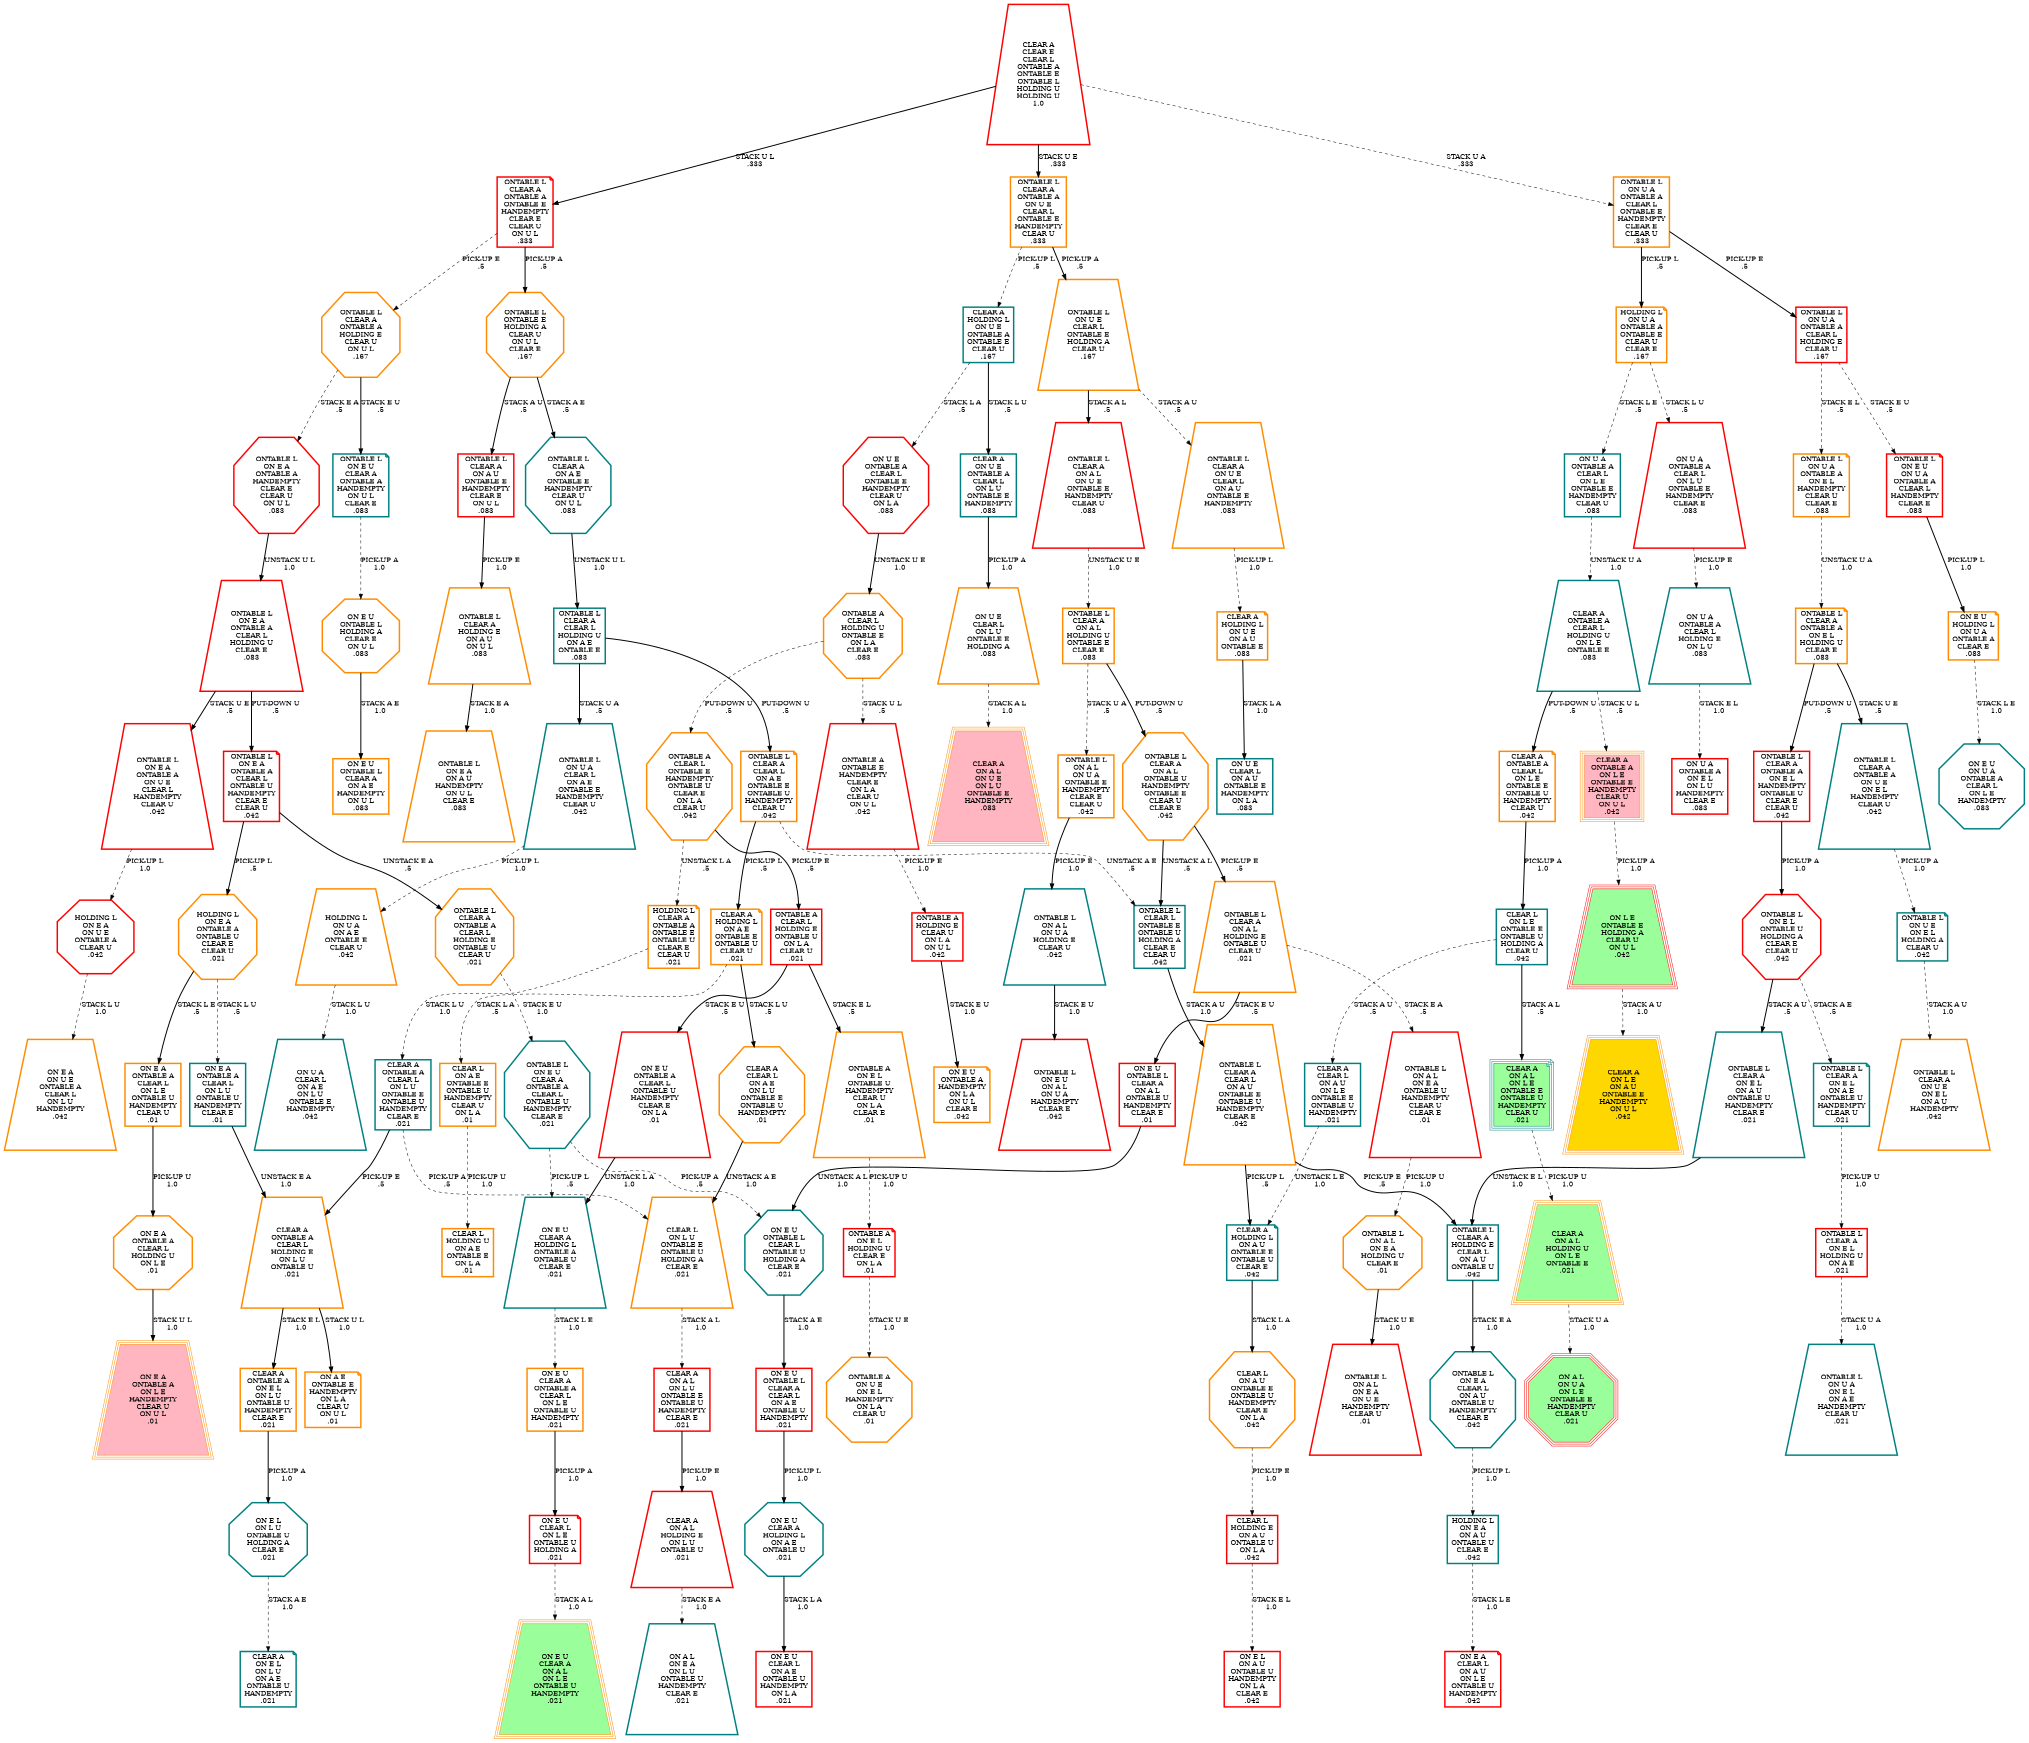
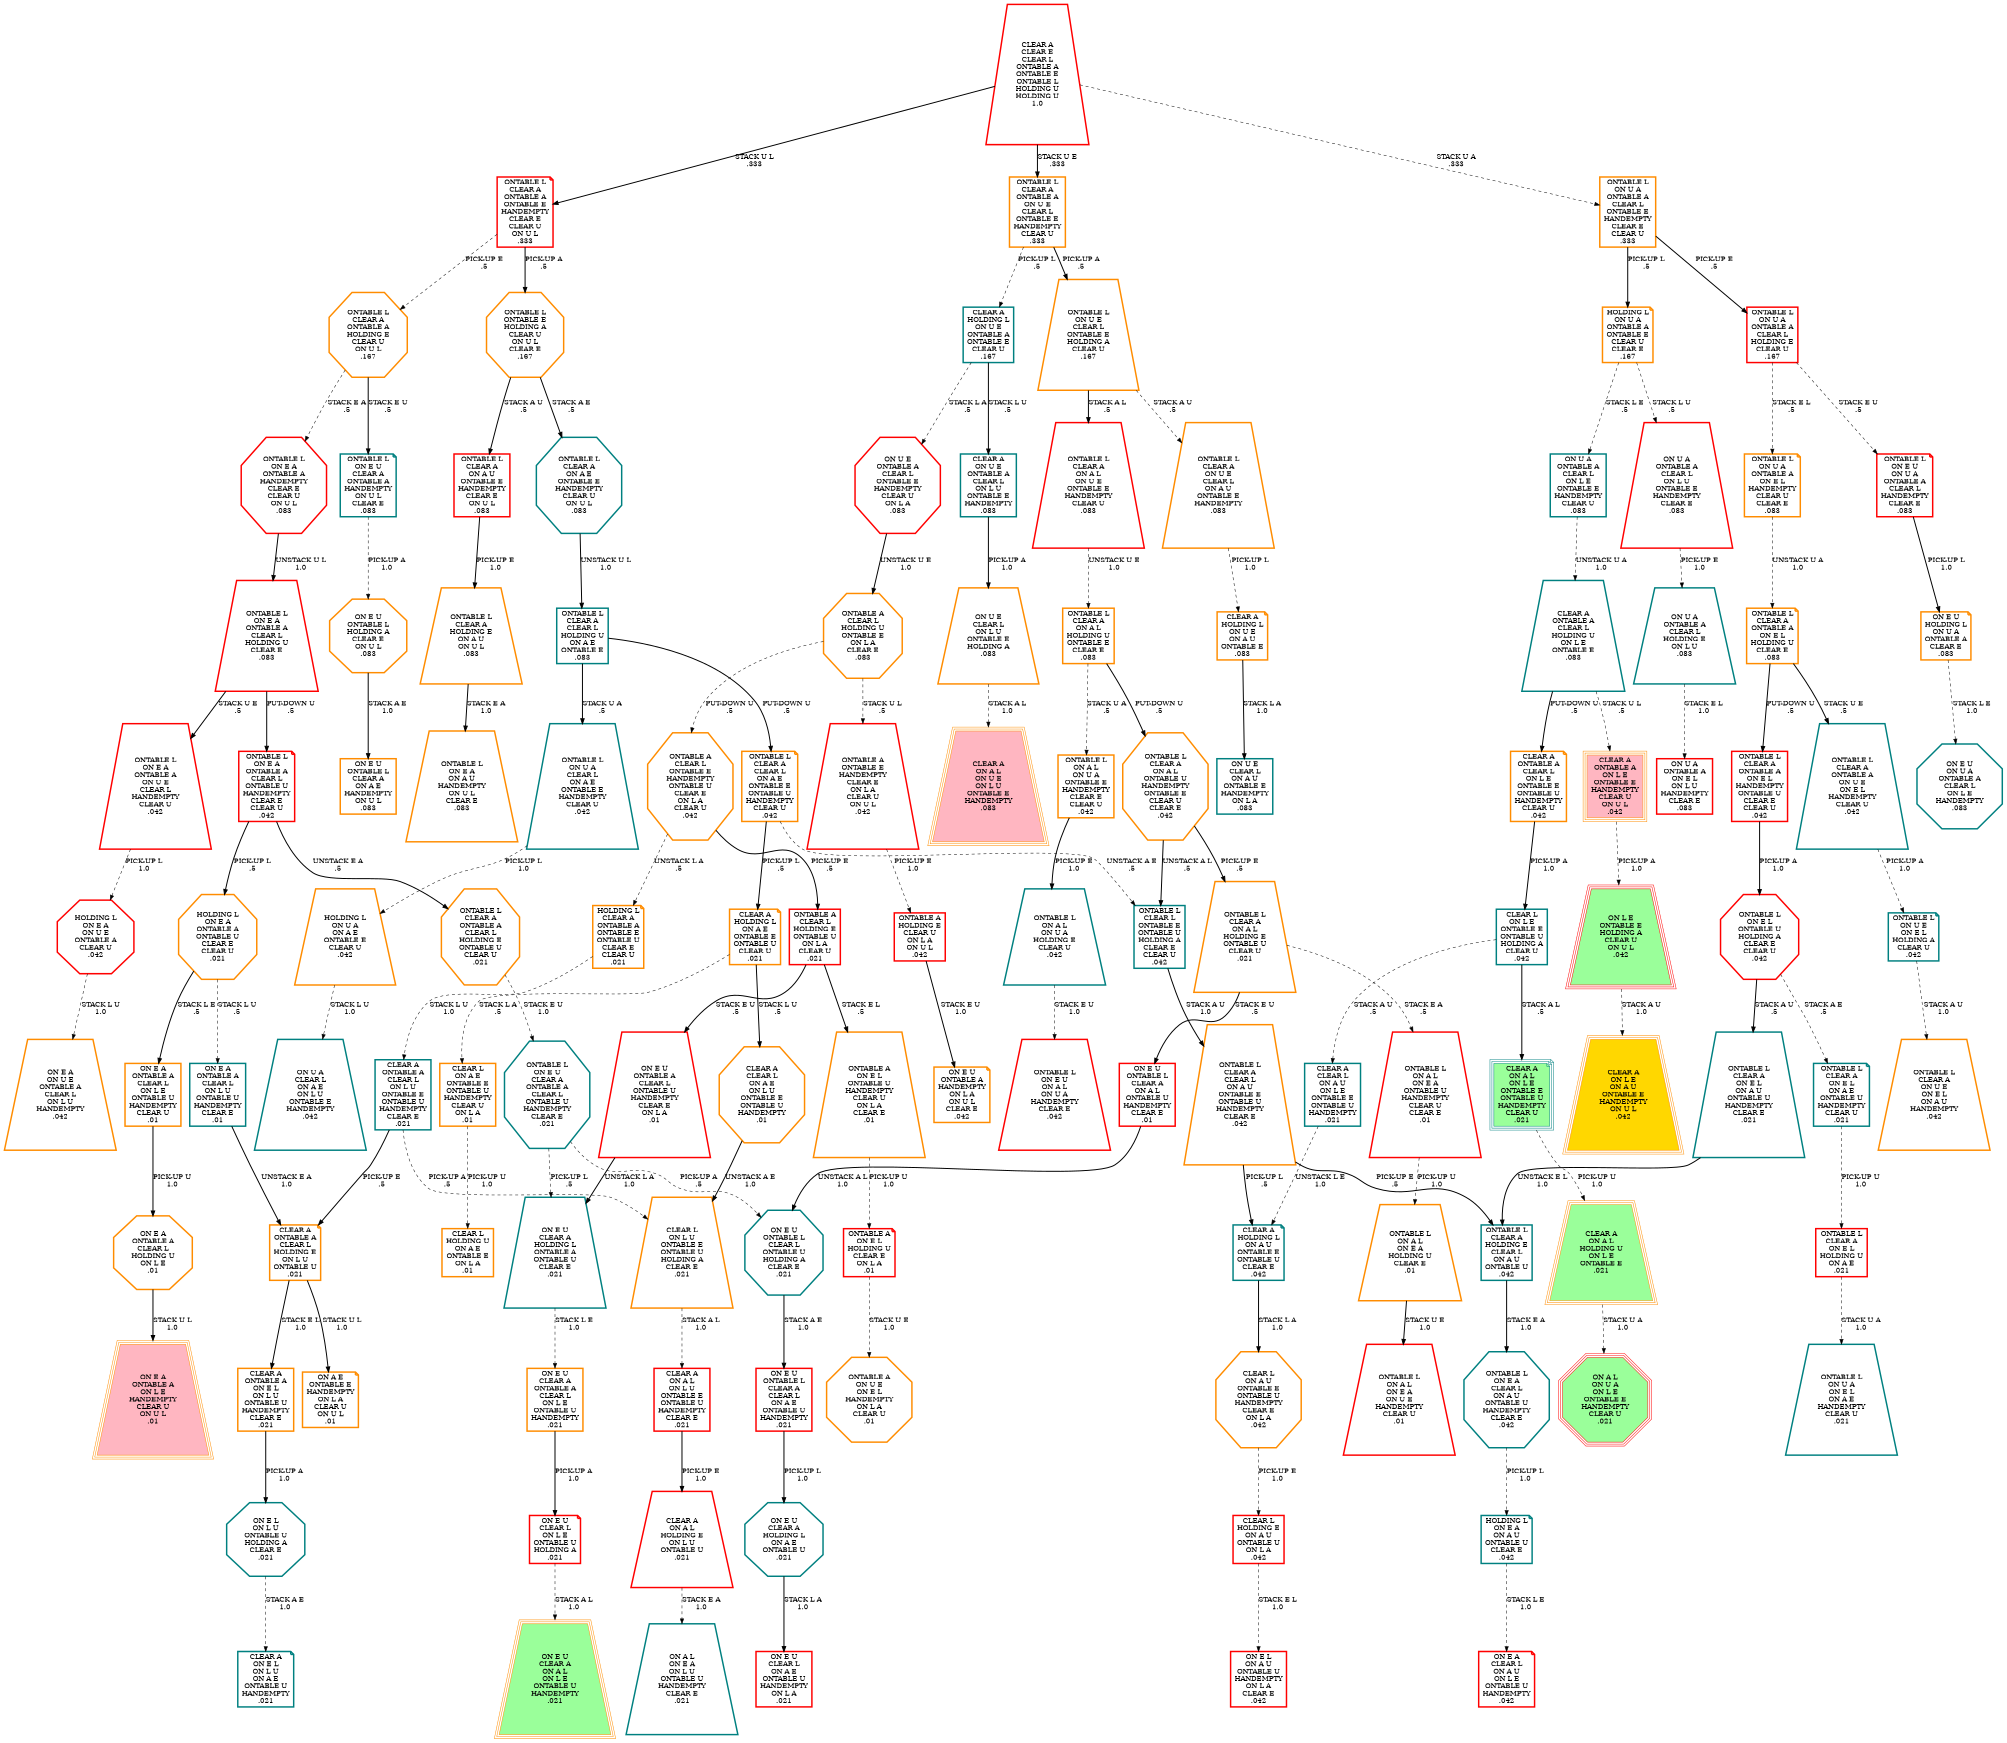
(1055, 1010) -> (1055, 1010)
(292, 1253) -> (295, 1253)
(1383, 1253) -> (1410, 1253)
(1473, 1539) -> (1507, 1539)
